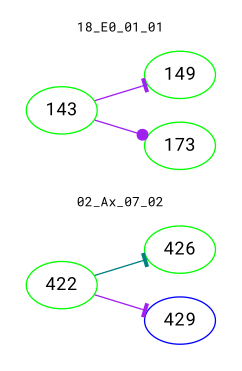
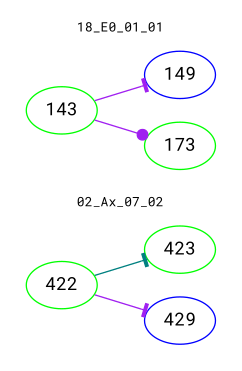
(180, 75) -> (180, 75)
(180, 250) -> (180, 250)
